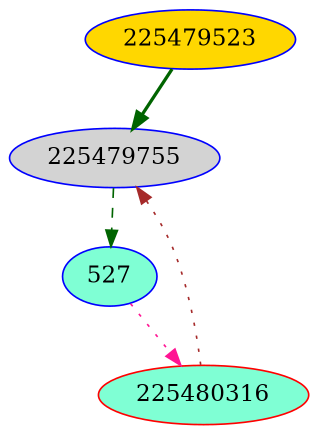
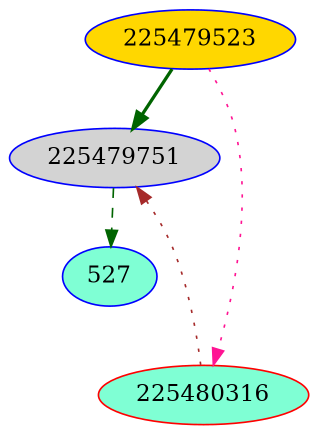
(115, 158) -> (115, 158)
(150, 328) -> (242, 207)
